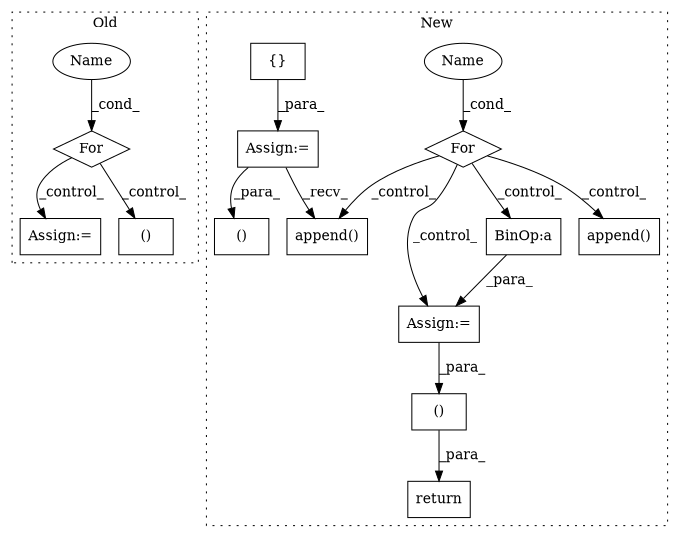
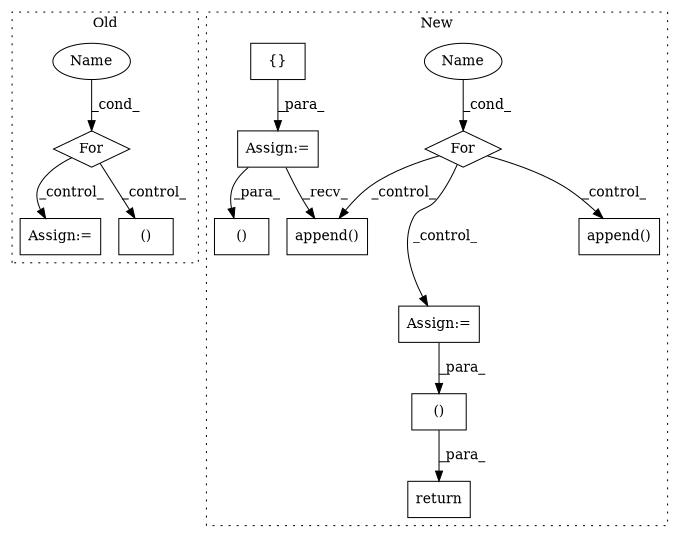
(524, 237) -> none
